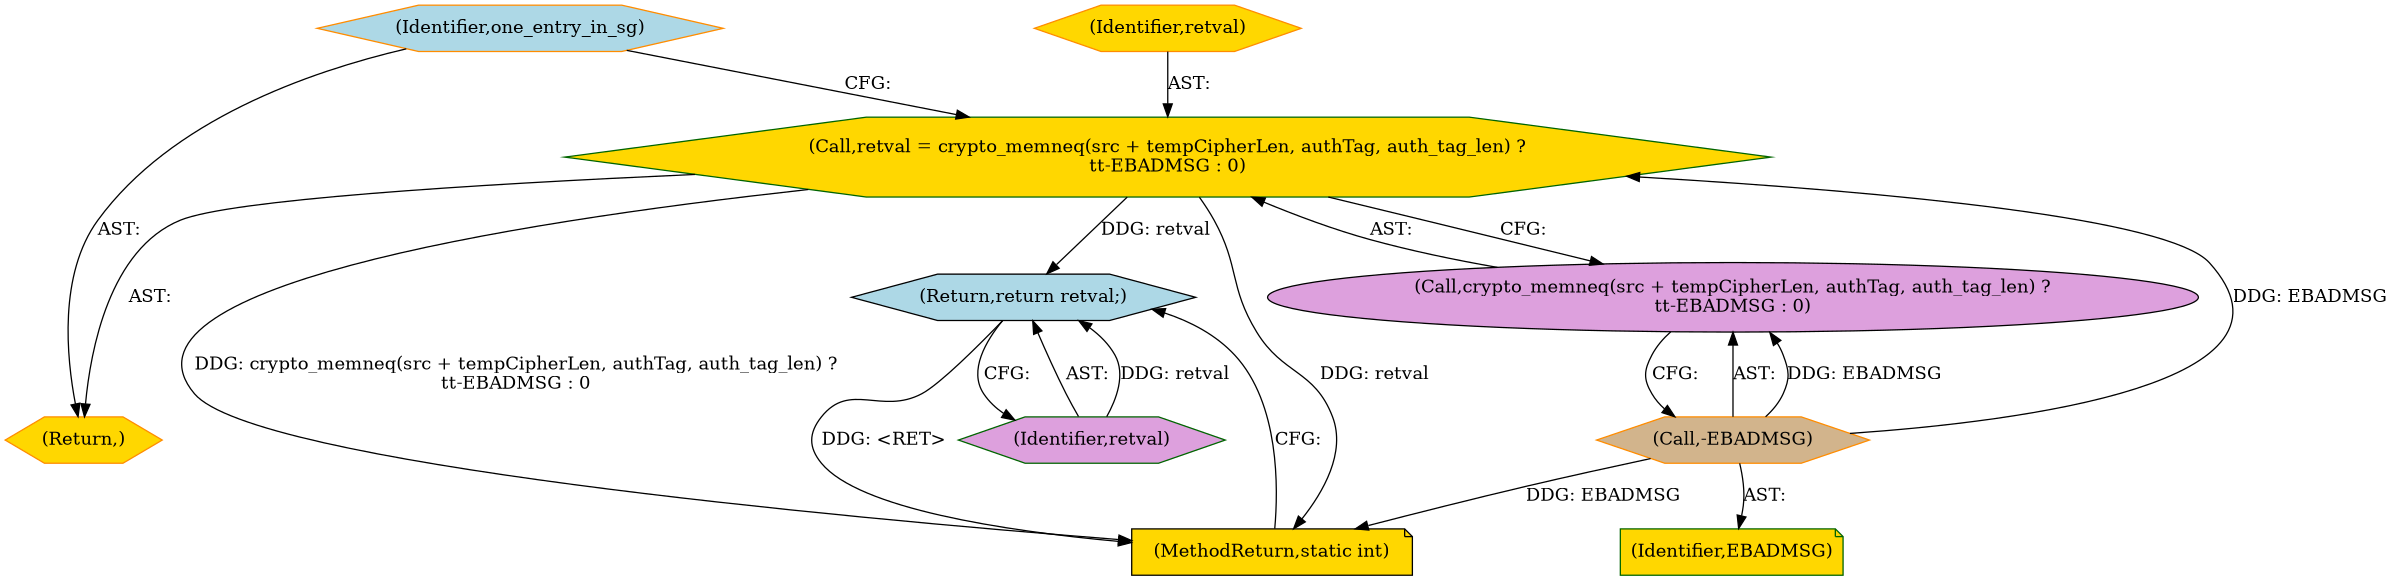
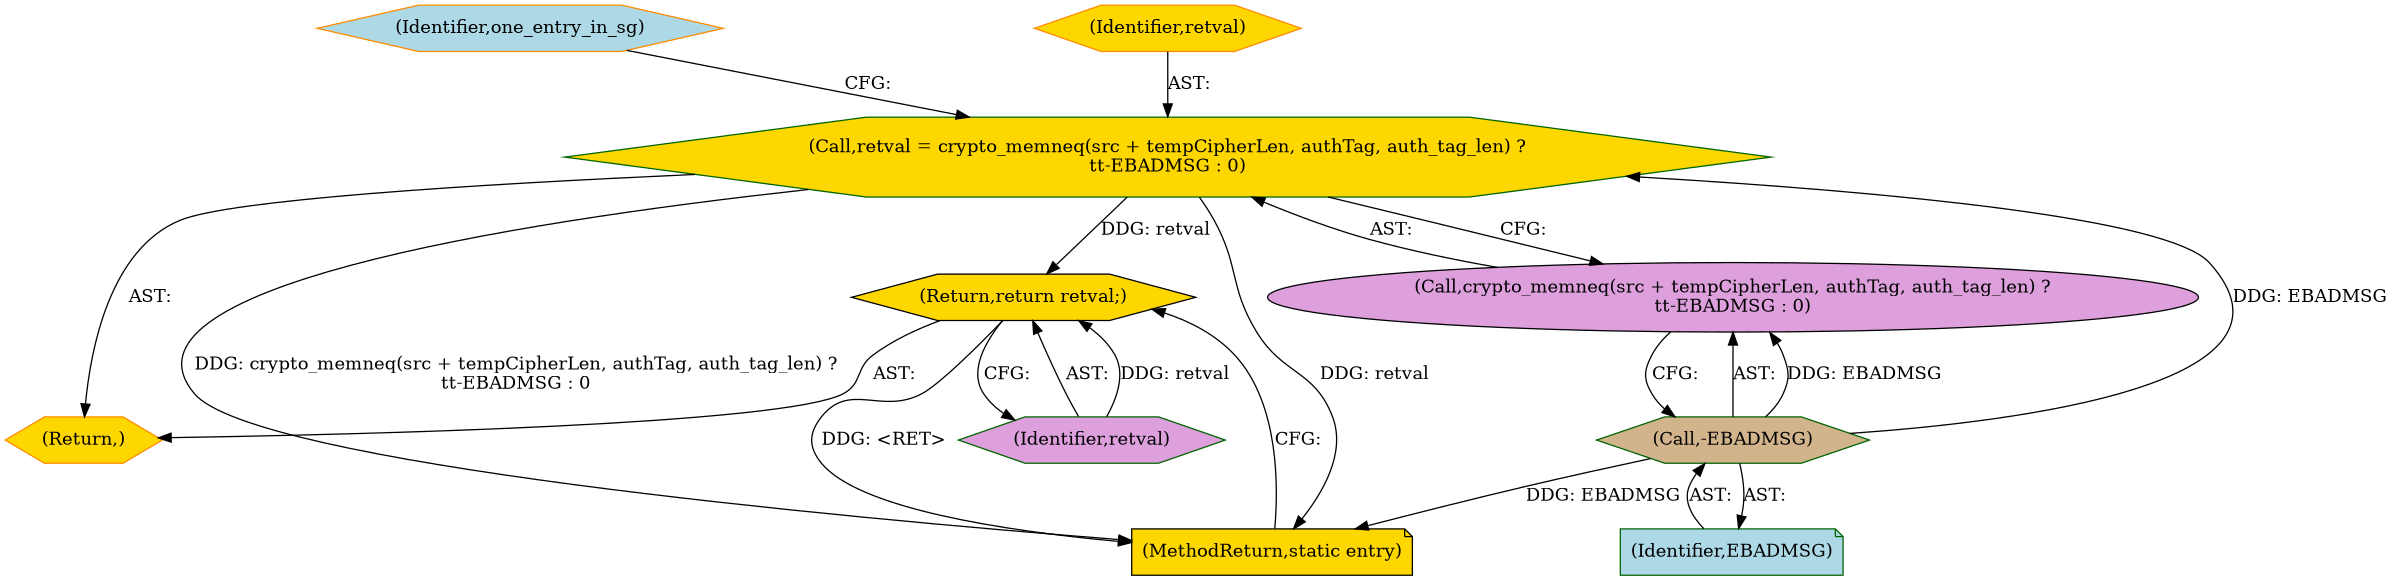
(157, 160) -> (571, 425)
(1024, 297) -> (1024, 297)
(1733, 440) -> (1733, 440)
none -> (1688, 502)
(1272, 552) -> (1272, 552)
(1732, 552) -> (1732, 552)
